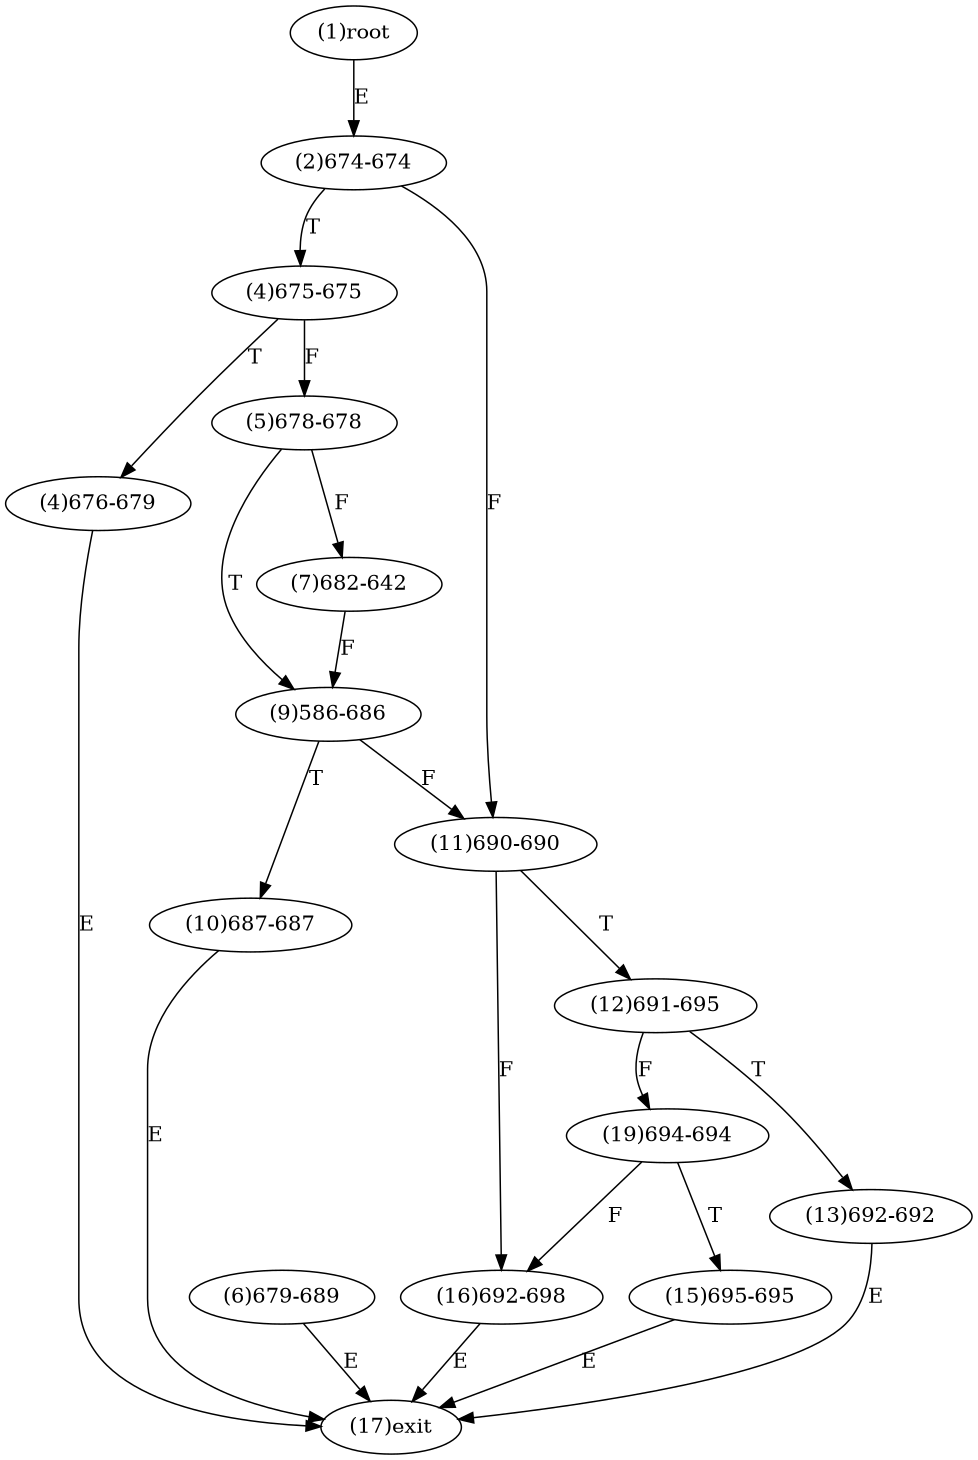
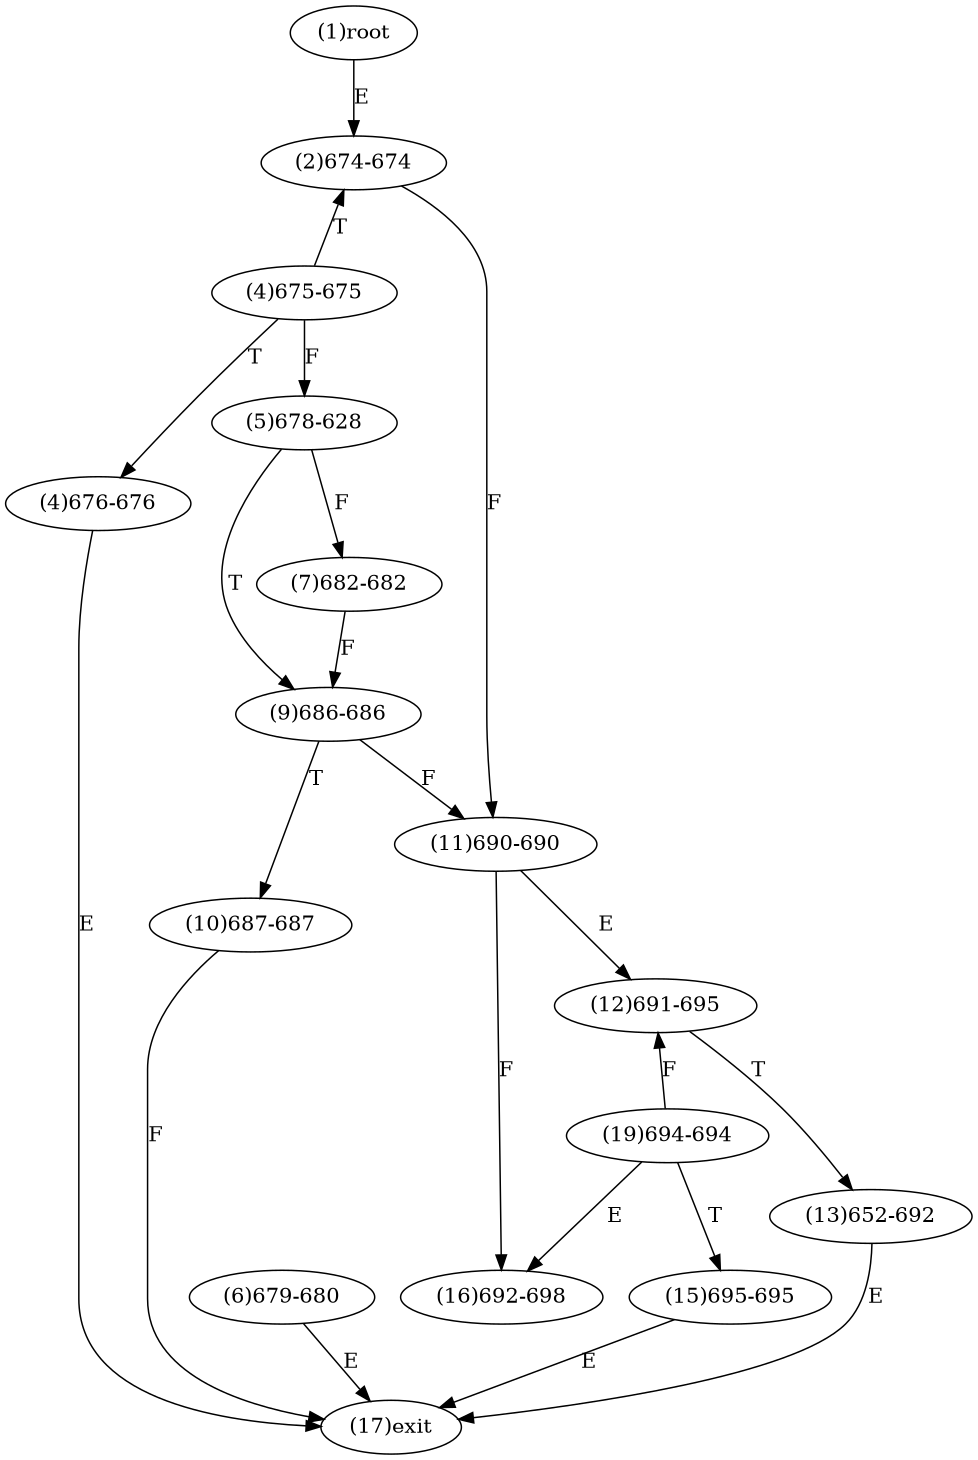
(306, 217) -> (326, 235)
(304, 423) -> (304, 423)
(98, 504) -> (98, 504)
(349, 584) -> (349, 584)
(328, 714) -> (328, 714)
(606, 925) -> (606, 925)
(636, 1064) -> (662, 1078)
(156, 1136) -> (156, 1136)
(615, 1216) -> (615, 1216)
(871, 1216) -> (871, 1216)
(282, 1297) -> (282, 1297)
(451, 1357) -> none
